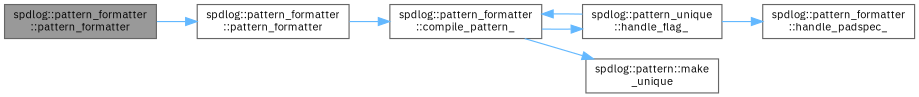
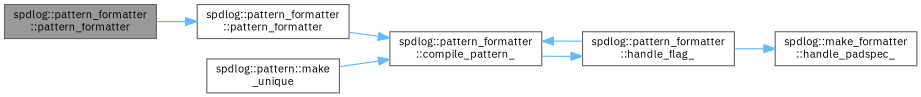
(652, 22) -> (658, 49)
(839, 22) -> (846, 49)
(554, 47) -> (359, 64)
